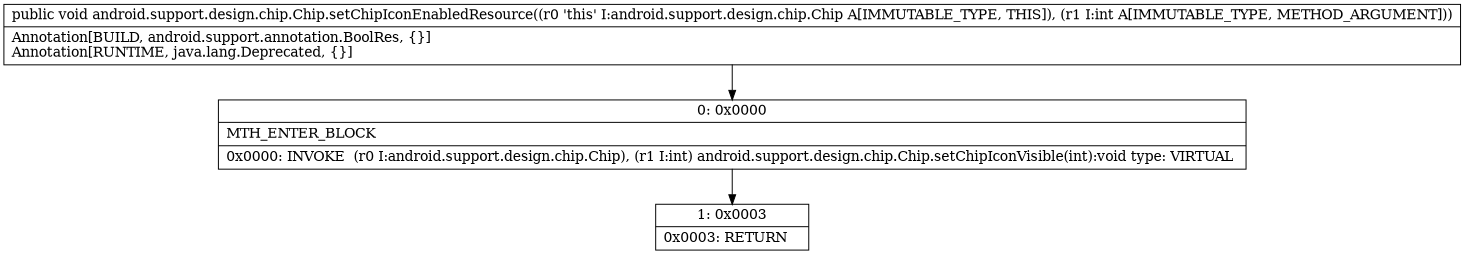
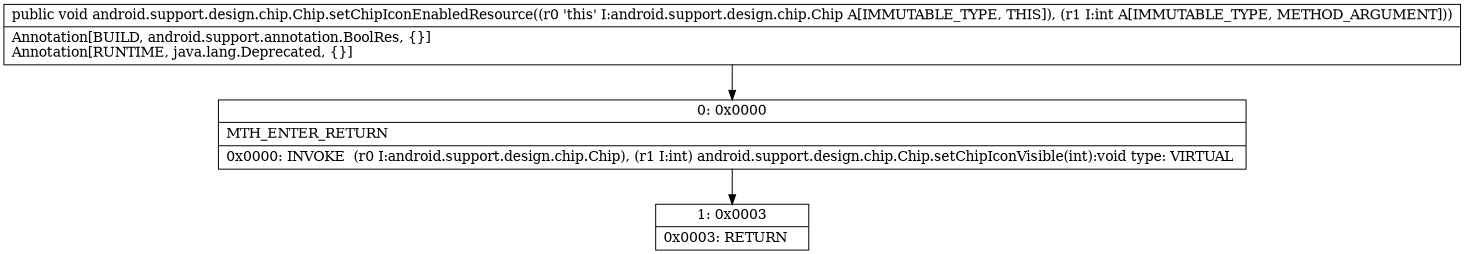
(301, 134) -> (307, 134)
